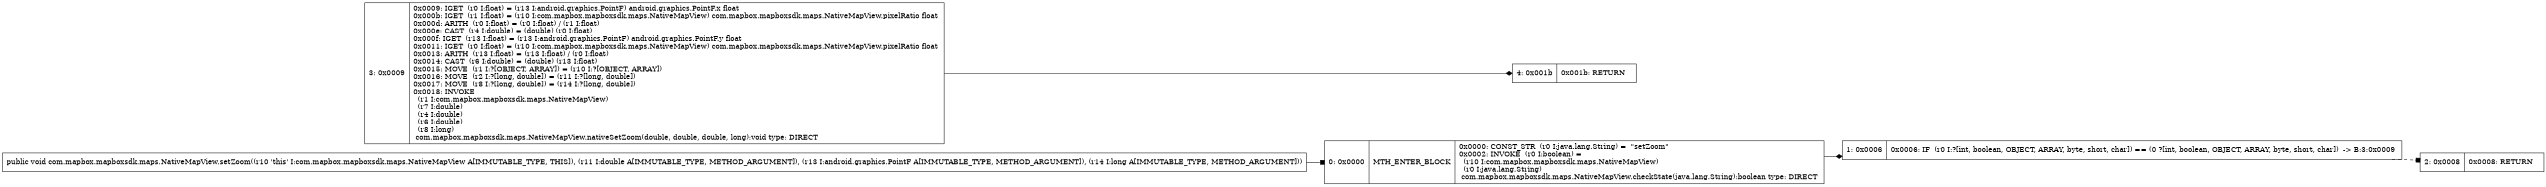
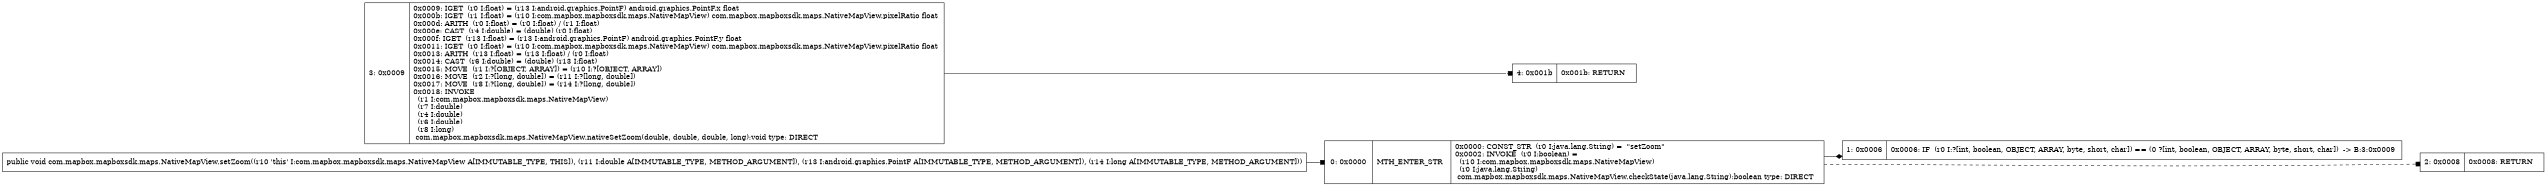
(1225, 73) -> (1225, 73)
(2403, 160) -> (2119, 166)
(1412, 162) -> (1410, 162)
